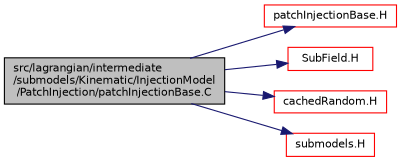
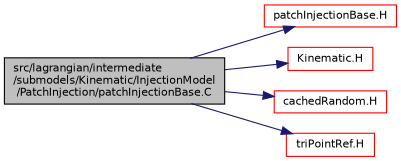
(330, 59) -> (330, 59)
(330, 145) -> (330, 145)
